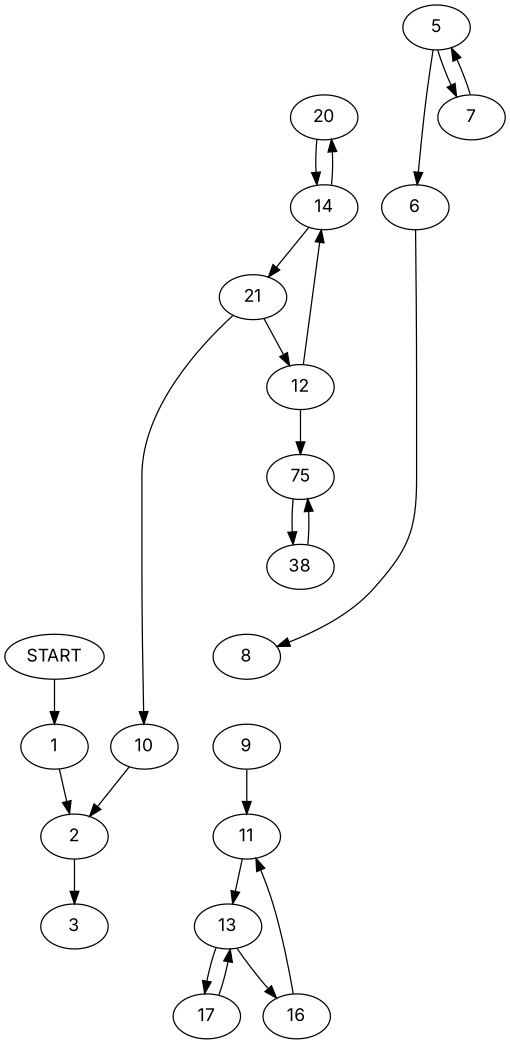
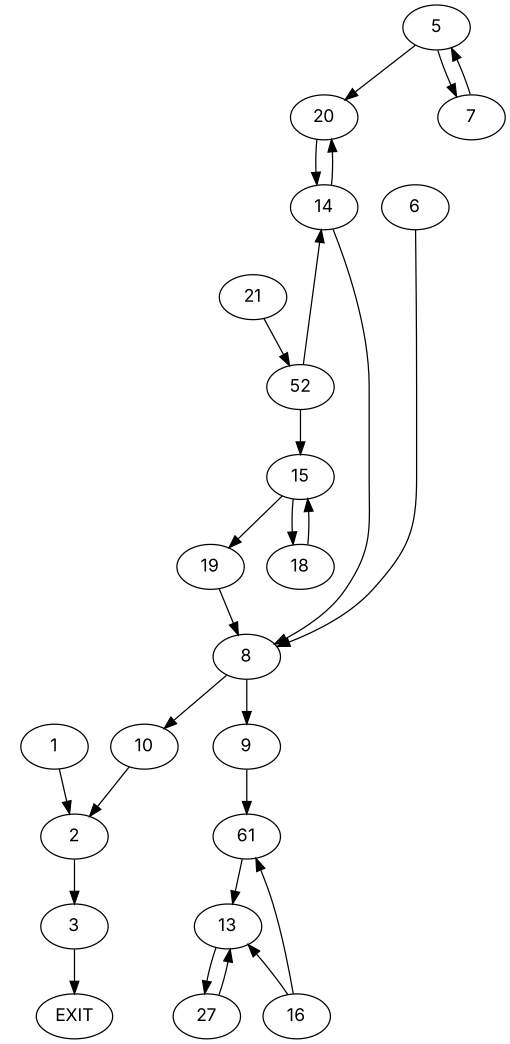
(425, 111) -> (385, 69)
(293, 247) -> (369, 448)
(300, 387) -> (300, 387)
(300, 477) -> (300, 477)
(142, 499) -> (200, 698)
none -> (211, 567)
(300, 567) -> (300, 567)
(55, 657) -> none
none -> (247, 696)
(247, 837) -> (247, 837)
(252, 969) -> (273, 974)
none -> (74, 1016)
(207, 1016) -> (207, 1016)
